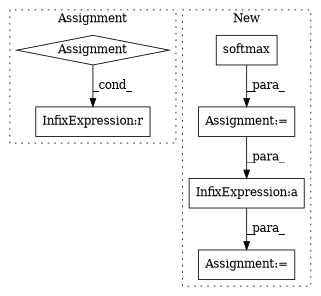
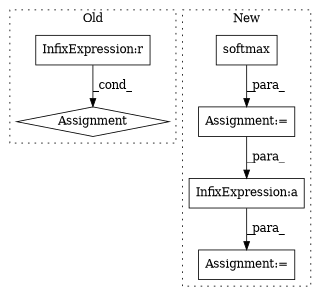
(93, 19) -> (93, 19)
(93, 82) -> (93, 82)
